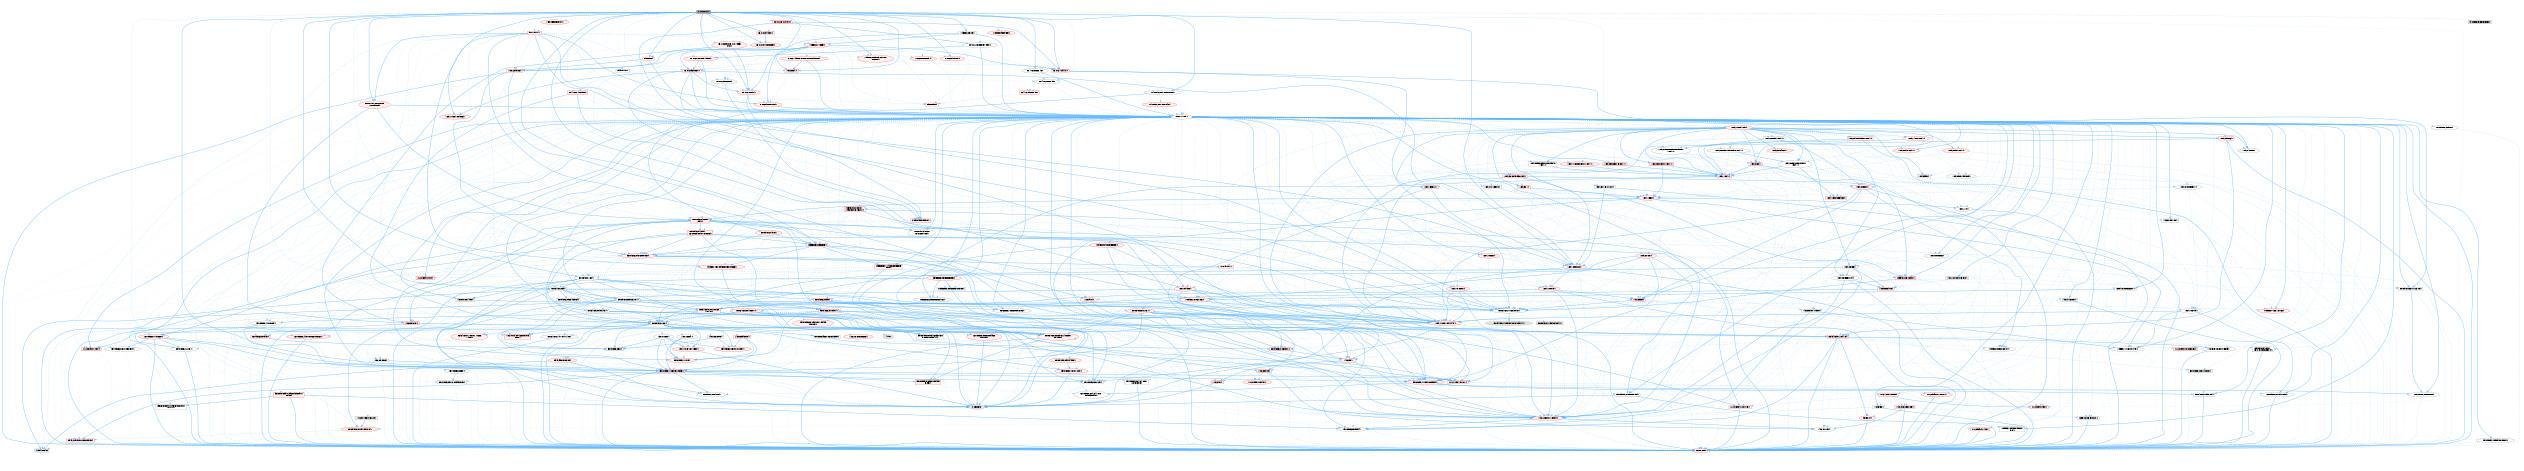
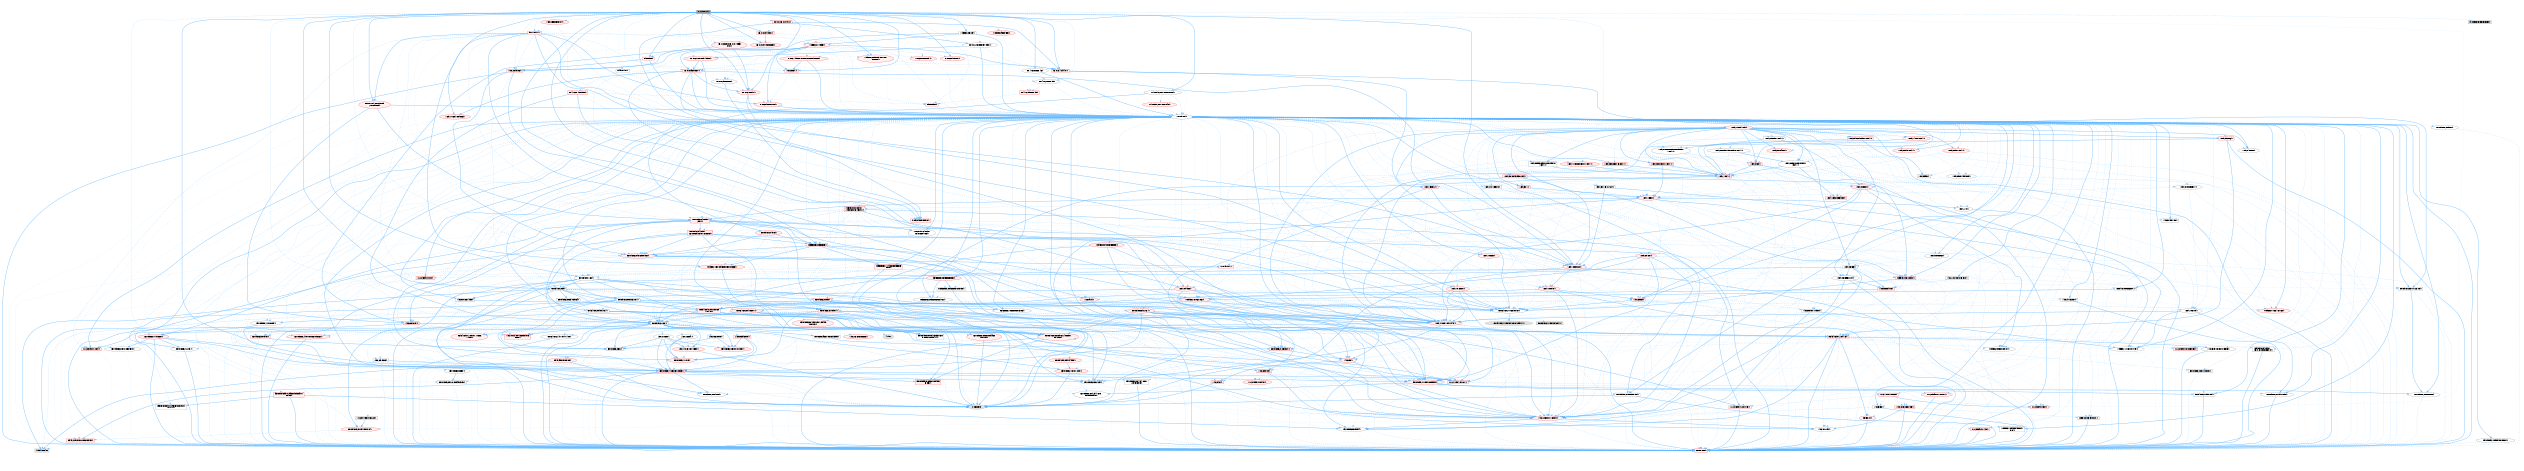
(1182, 117) -> (1182, 117)
